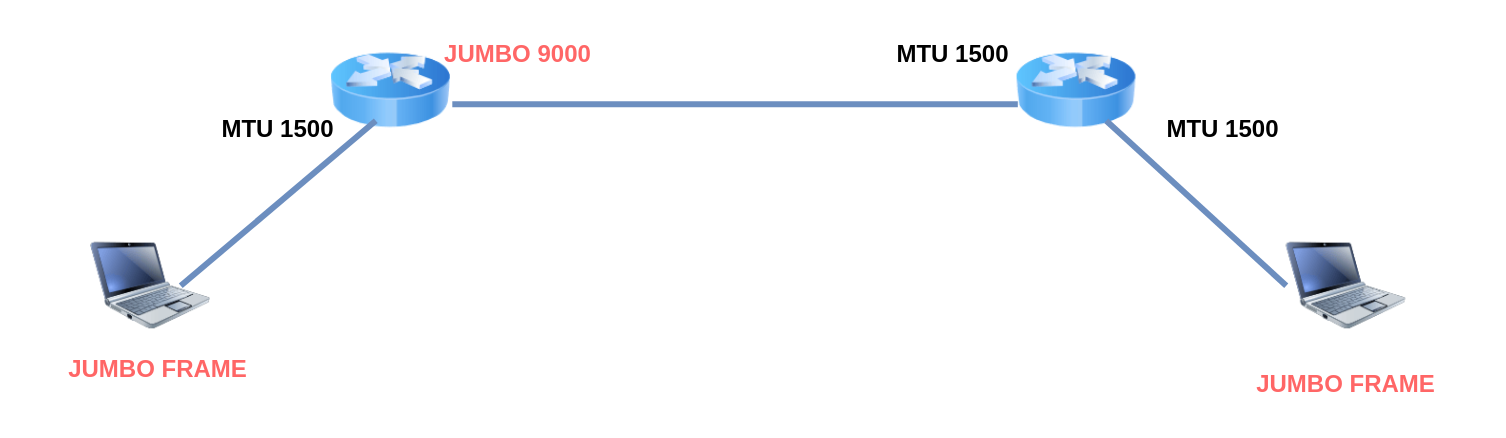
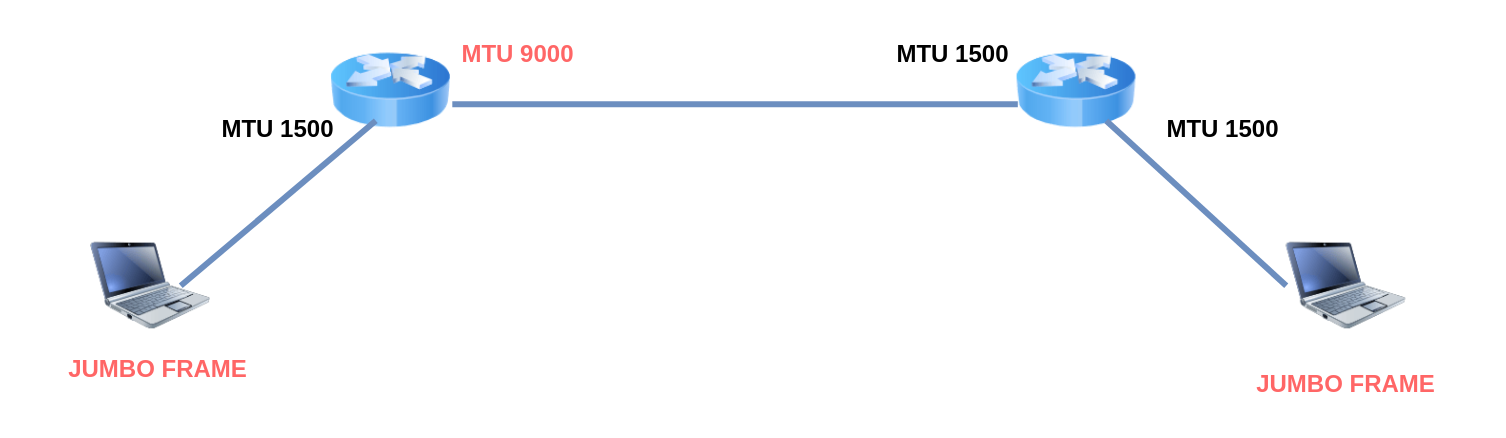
(518, 53) -> (518, 53)
